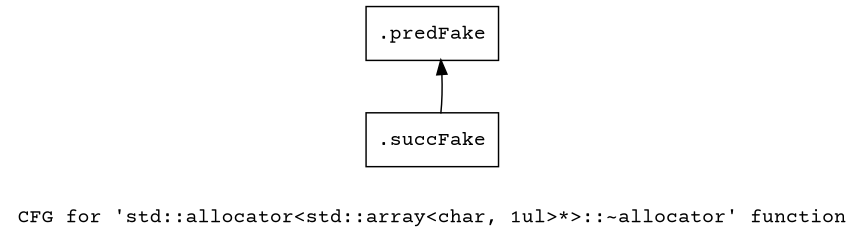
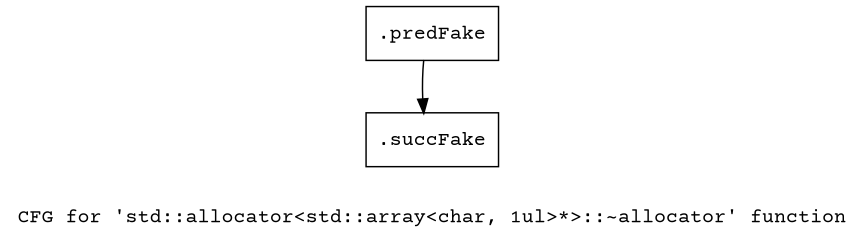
(442, 94) -> (423, 79)
